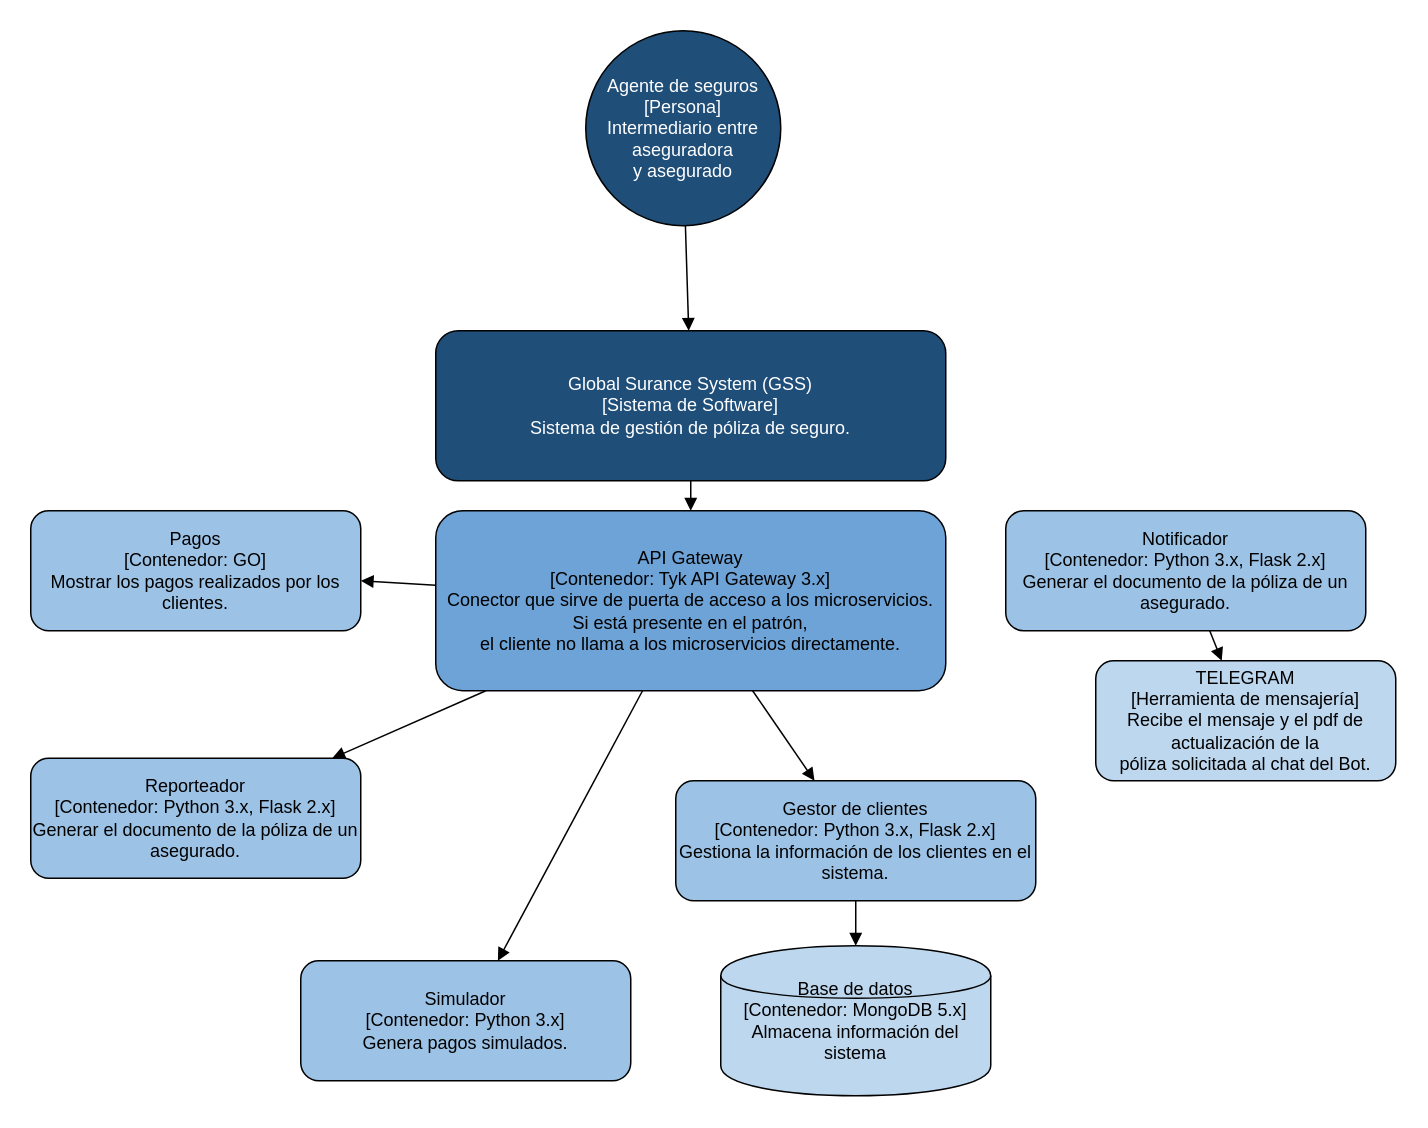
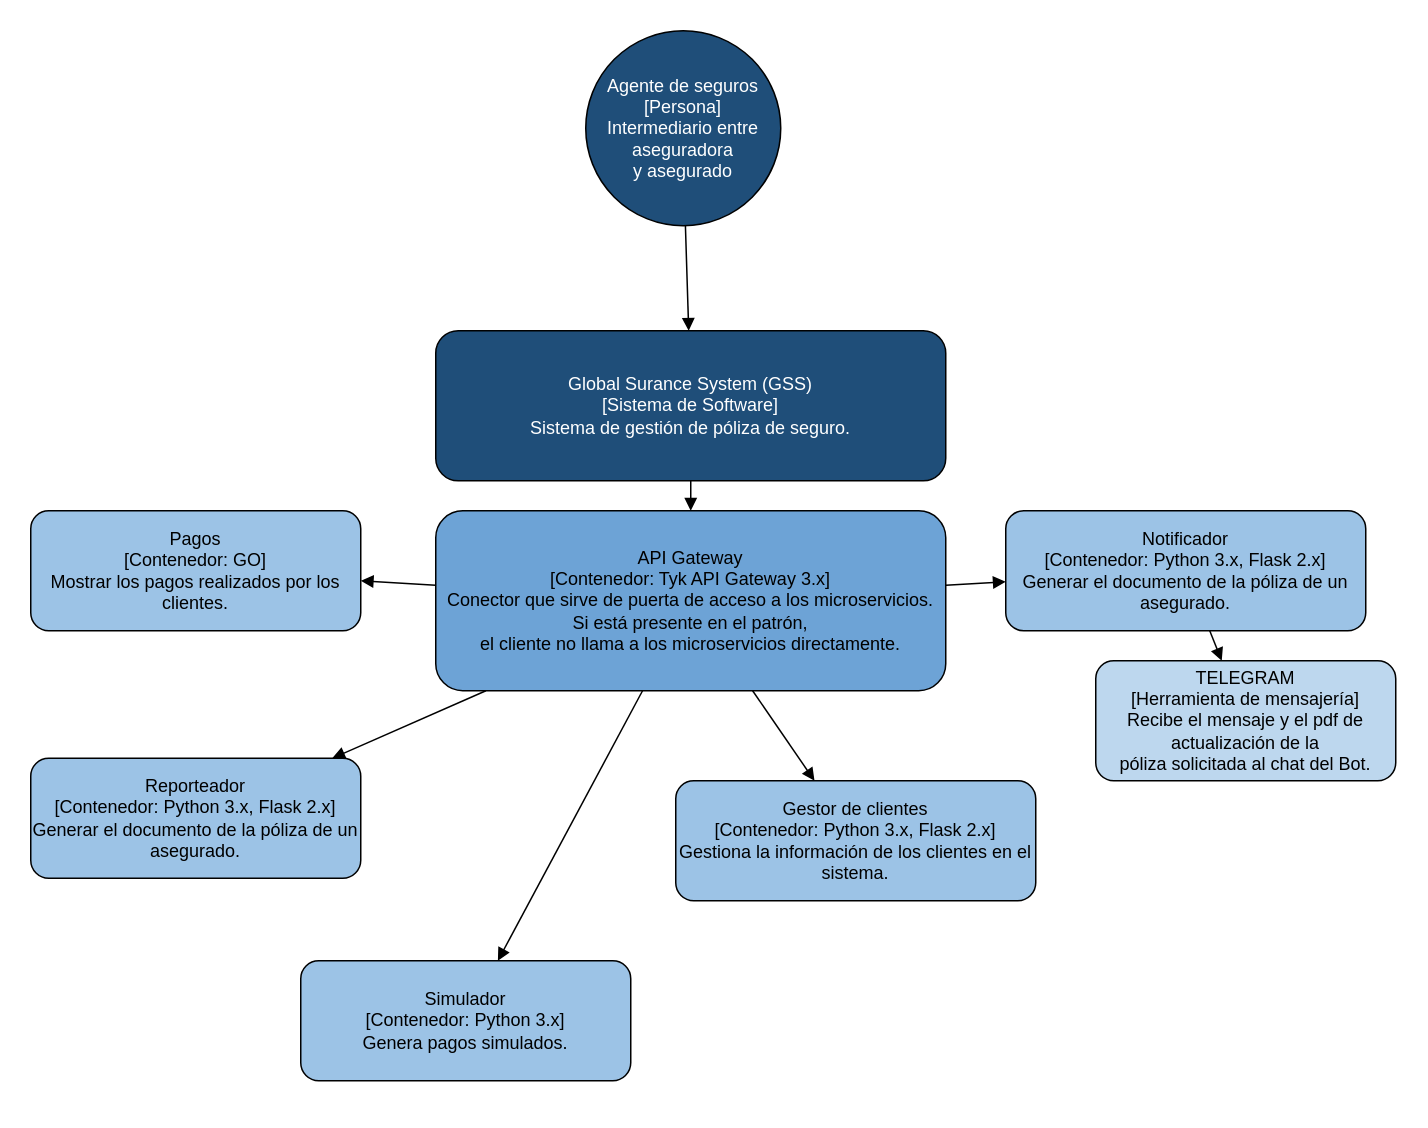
none -> (969, 584)
(856, 917) -> none
(856, 1021) -> none
